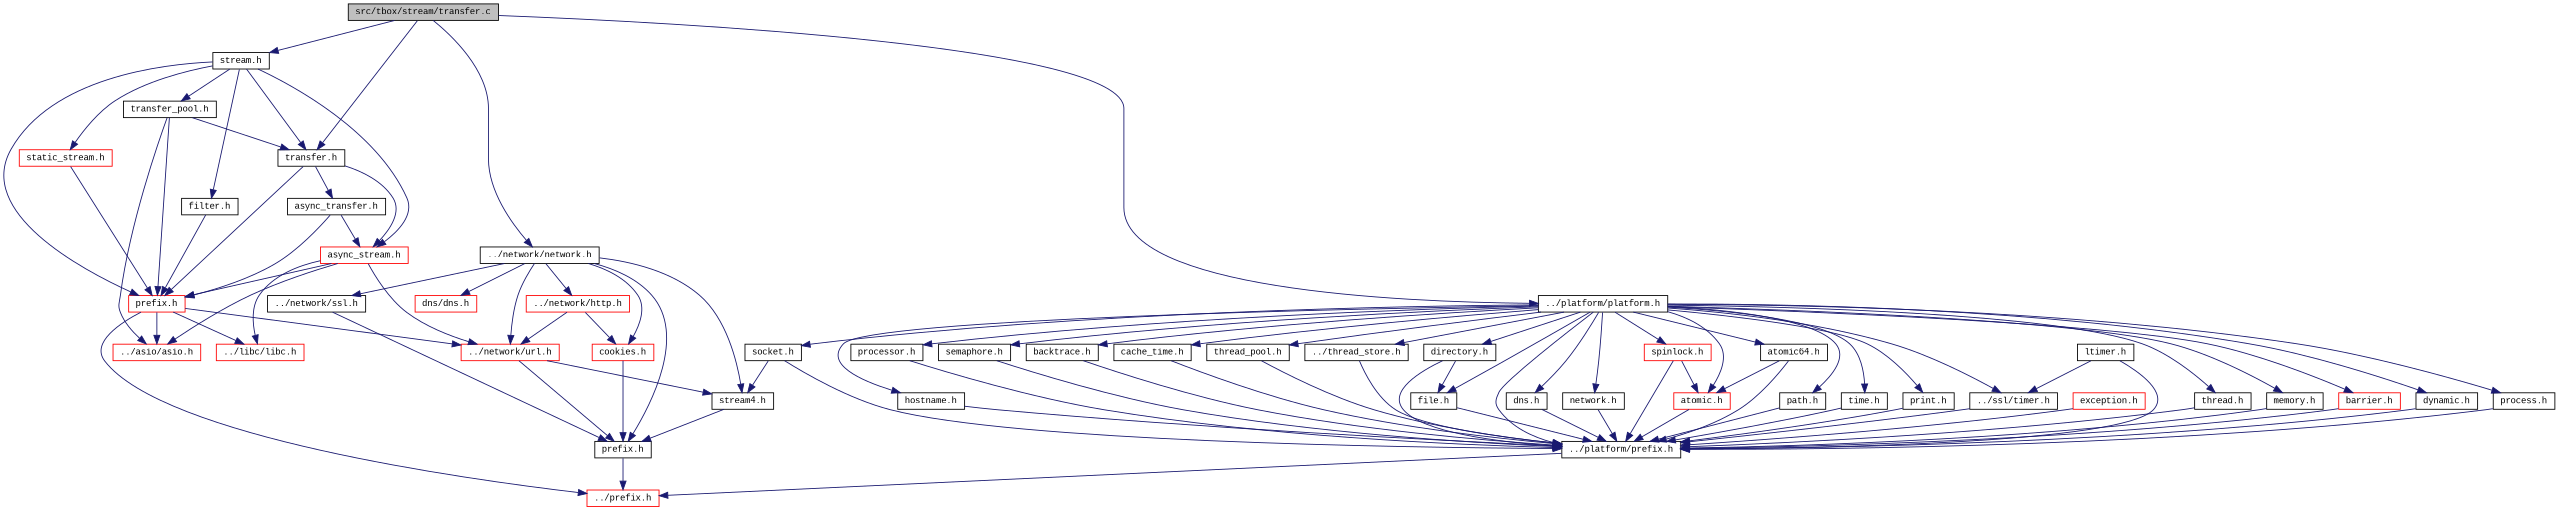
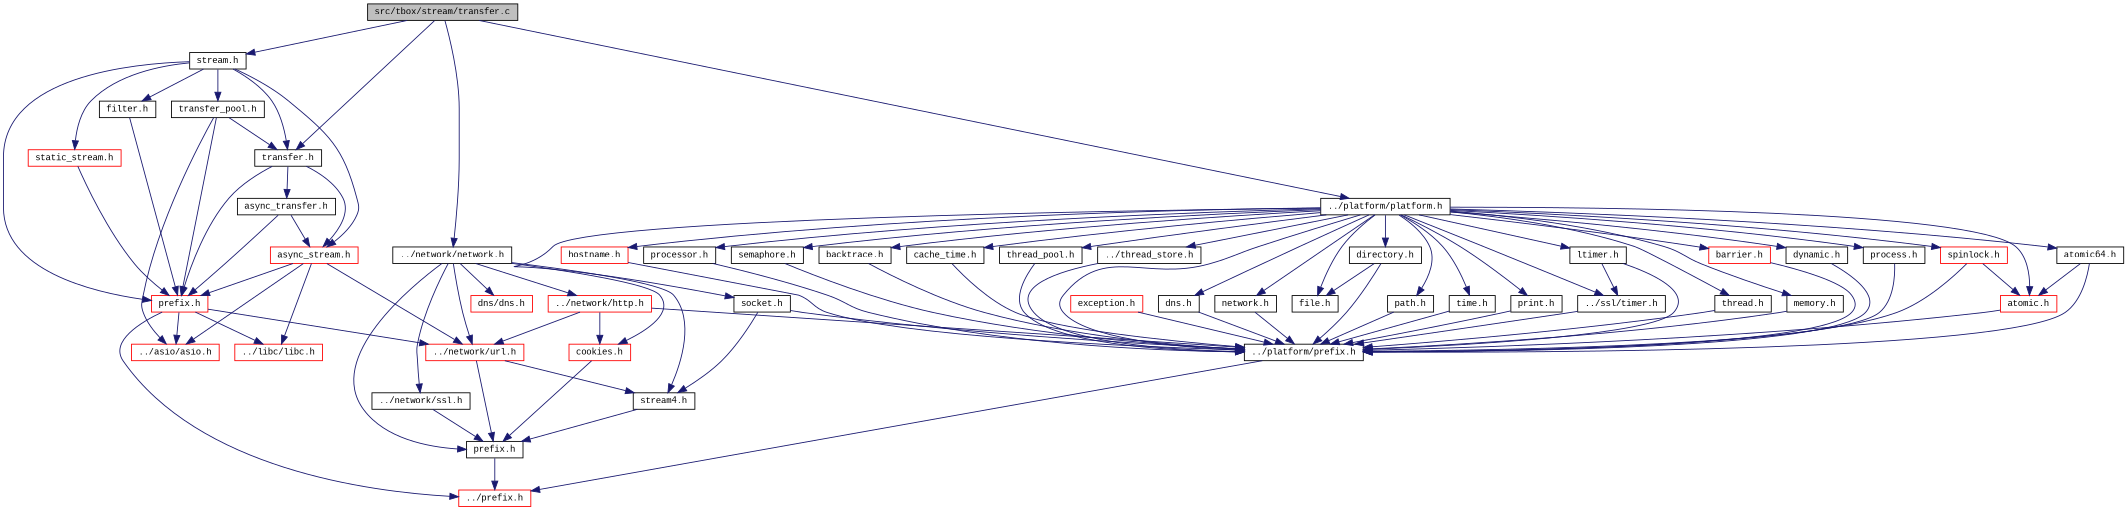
none -> (1490, 231)
(931, 401) -> (595, 255)
(1523, 424) -> (797, 318)
